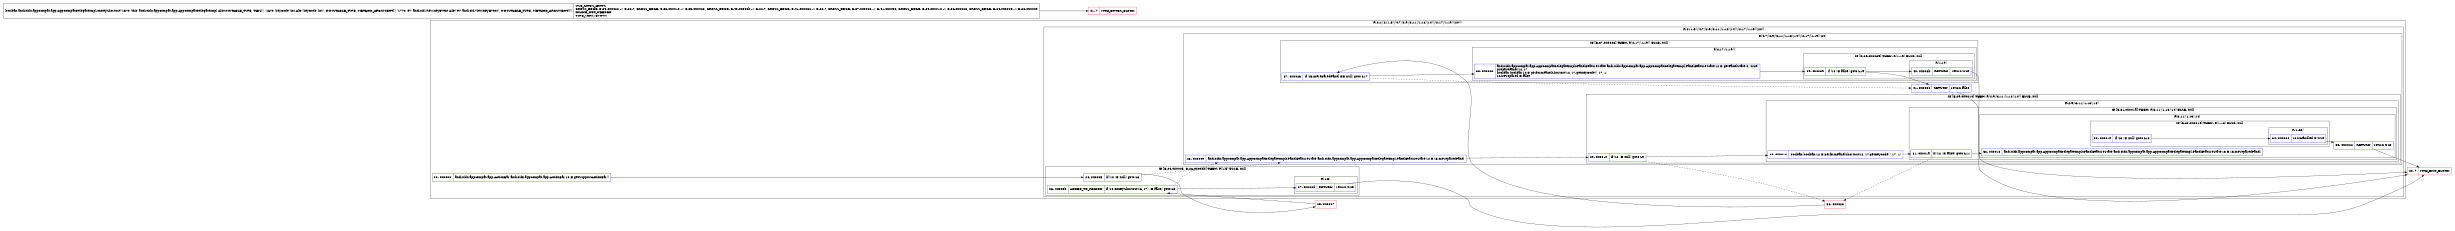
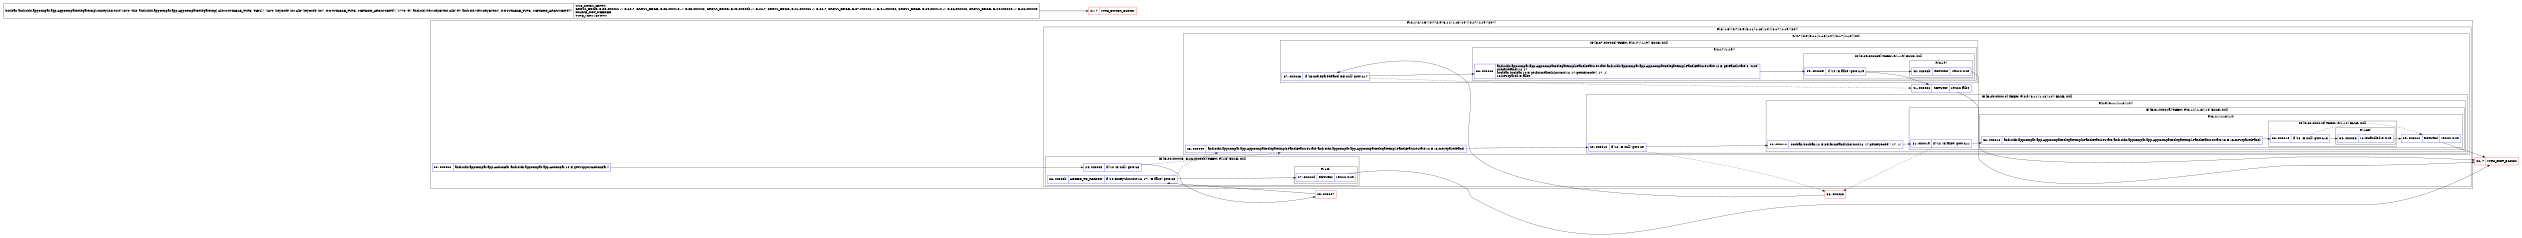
(1941, 63) -> (1941, 63)
none -> (2365, 124)
none -> (2265, 139)
